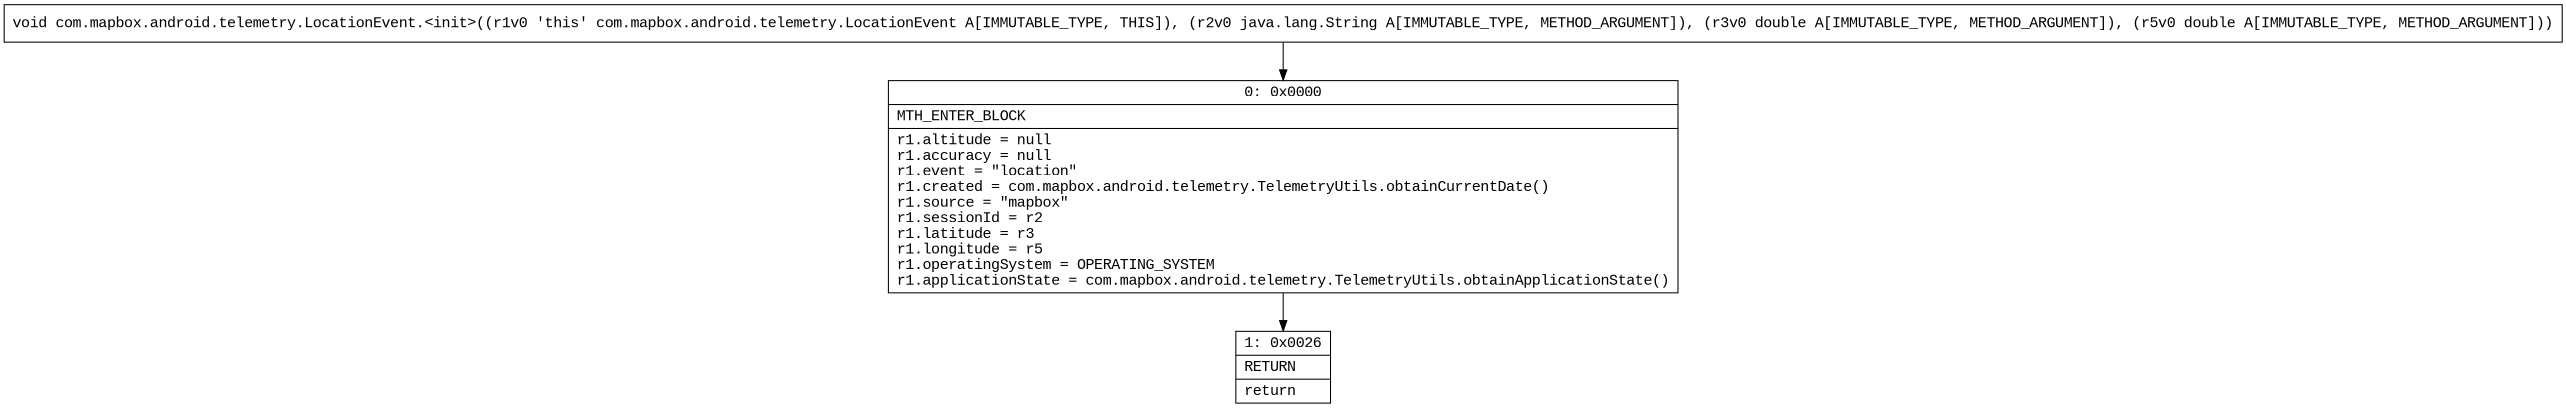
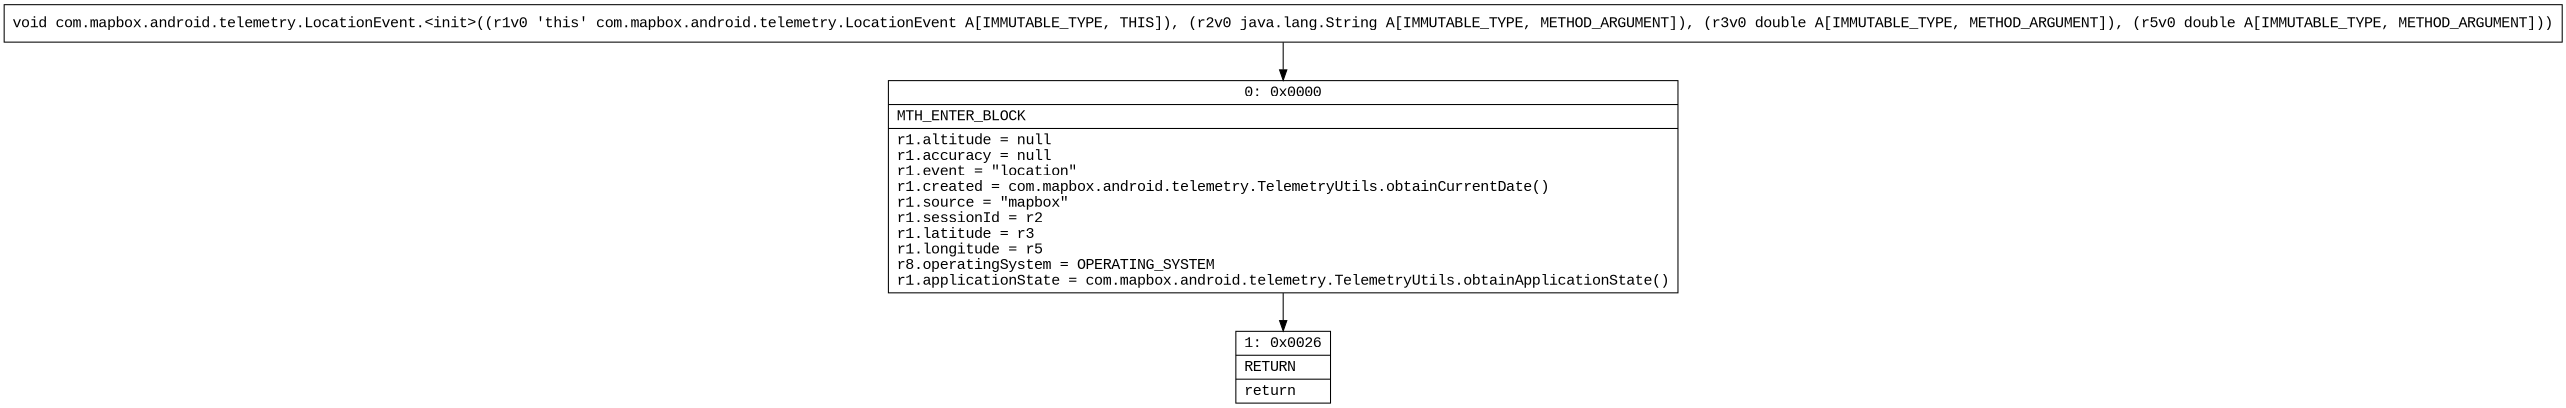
(1056, 265) -> (1056, 265)
